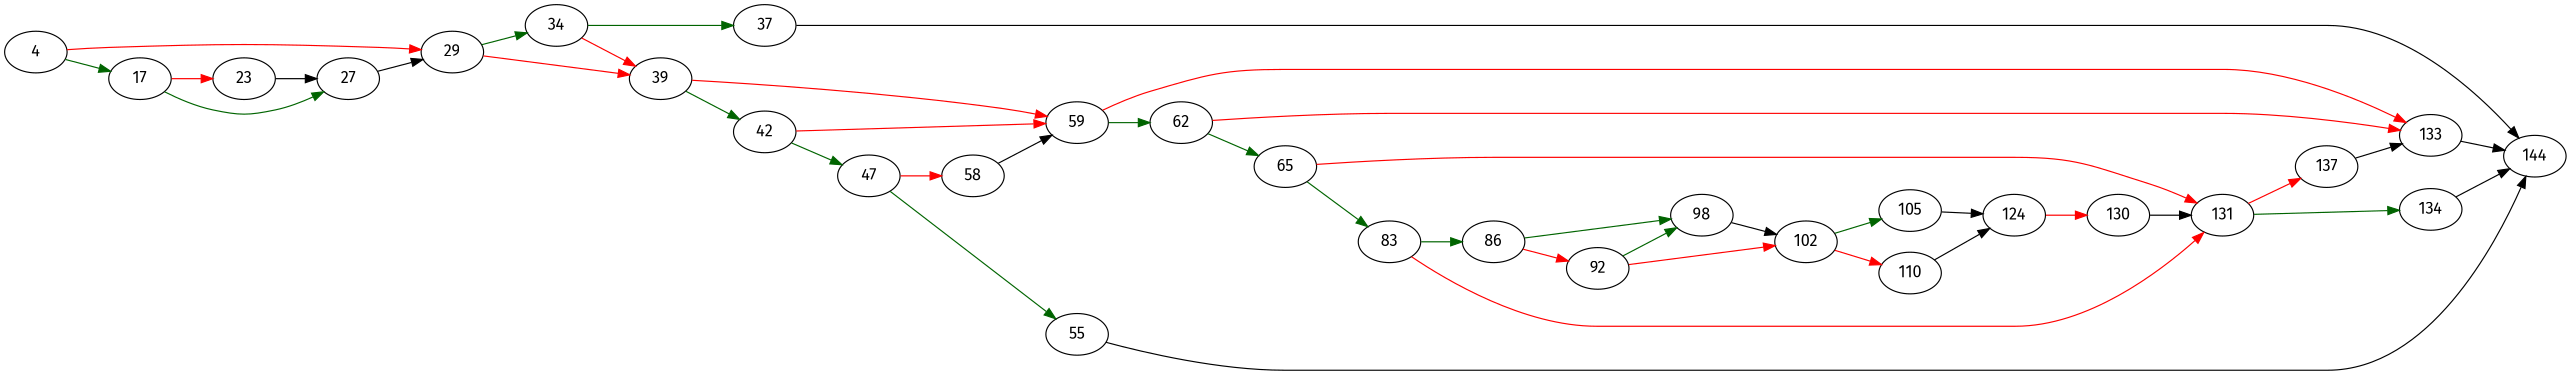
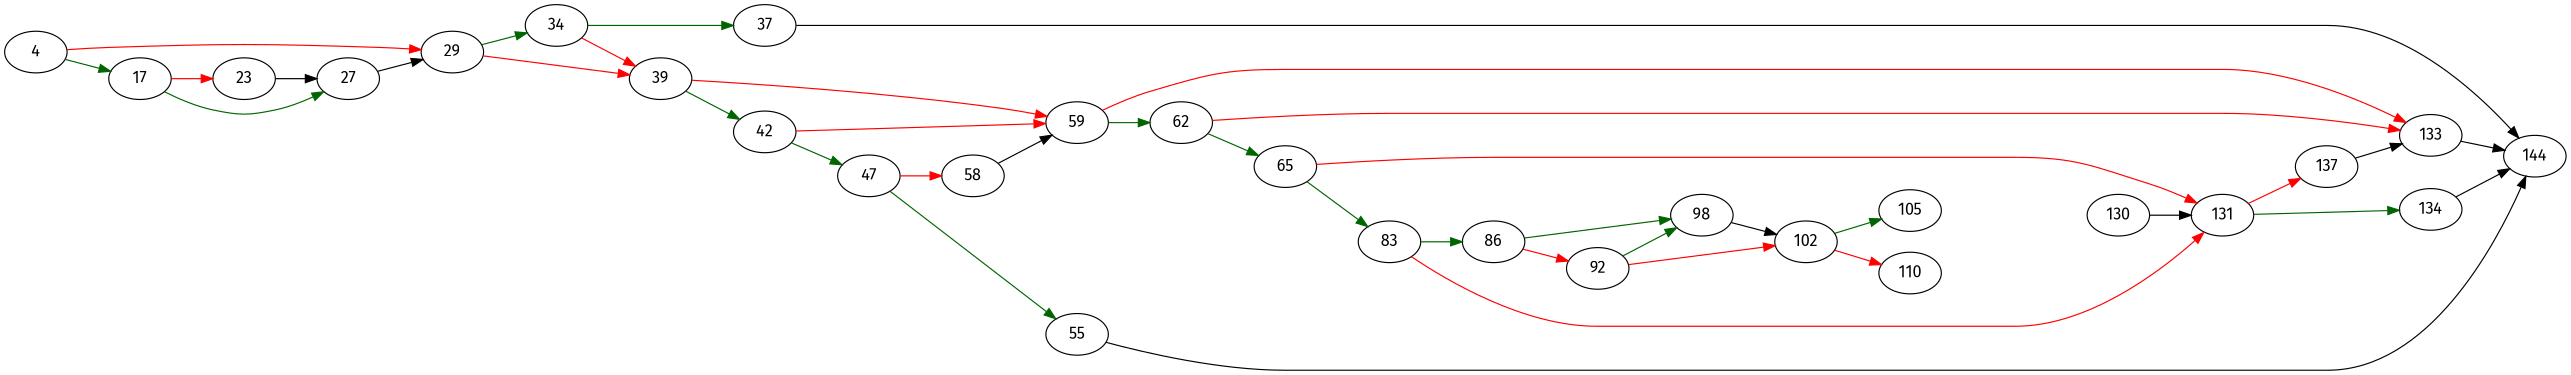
(2014, 215) -> none
